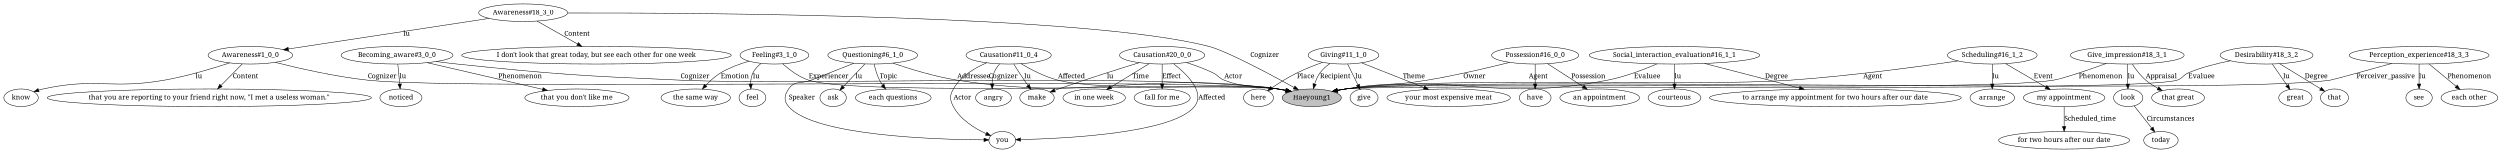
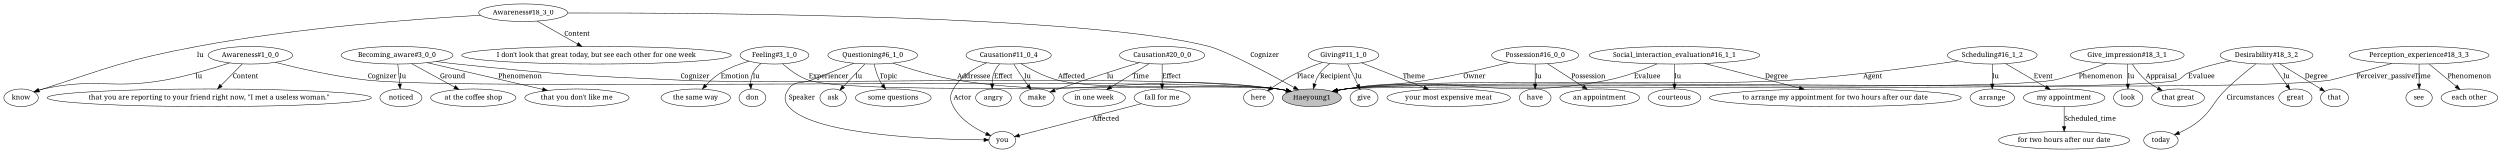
(389, 34) -> (257, 37)
(1003, 77) -> (1003, 77)
(1539, 77) -> (1539, 77)
(2422, 77) -> (2422, 77)
(1226, 81) -> none
none -> (473, 98)
(752, 98) -> (752, 98)
(893, 98) -> (893, 98)
(2143, 117) -> (2218, 99)
(1136, 129) -> (1080, 120)
